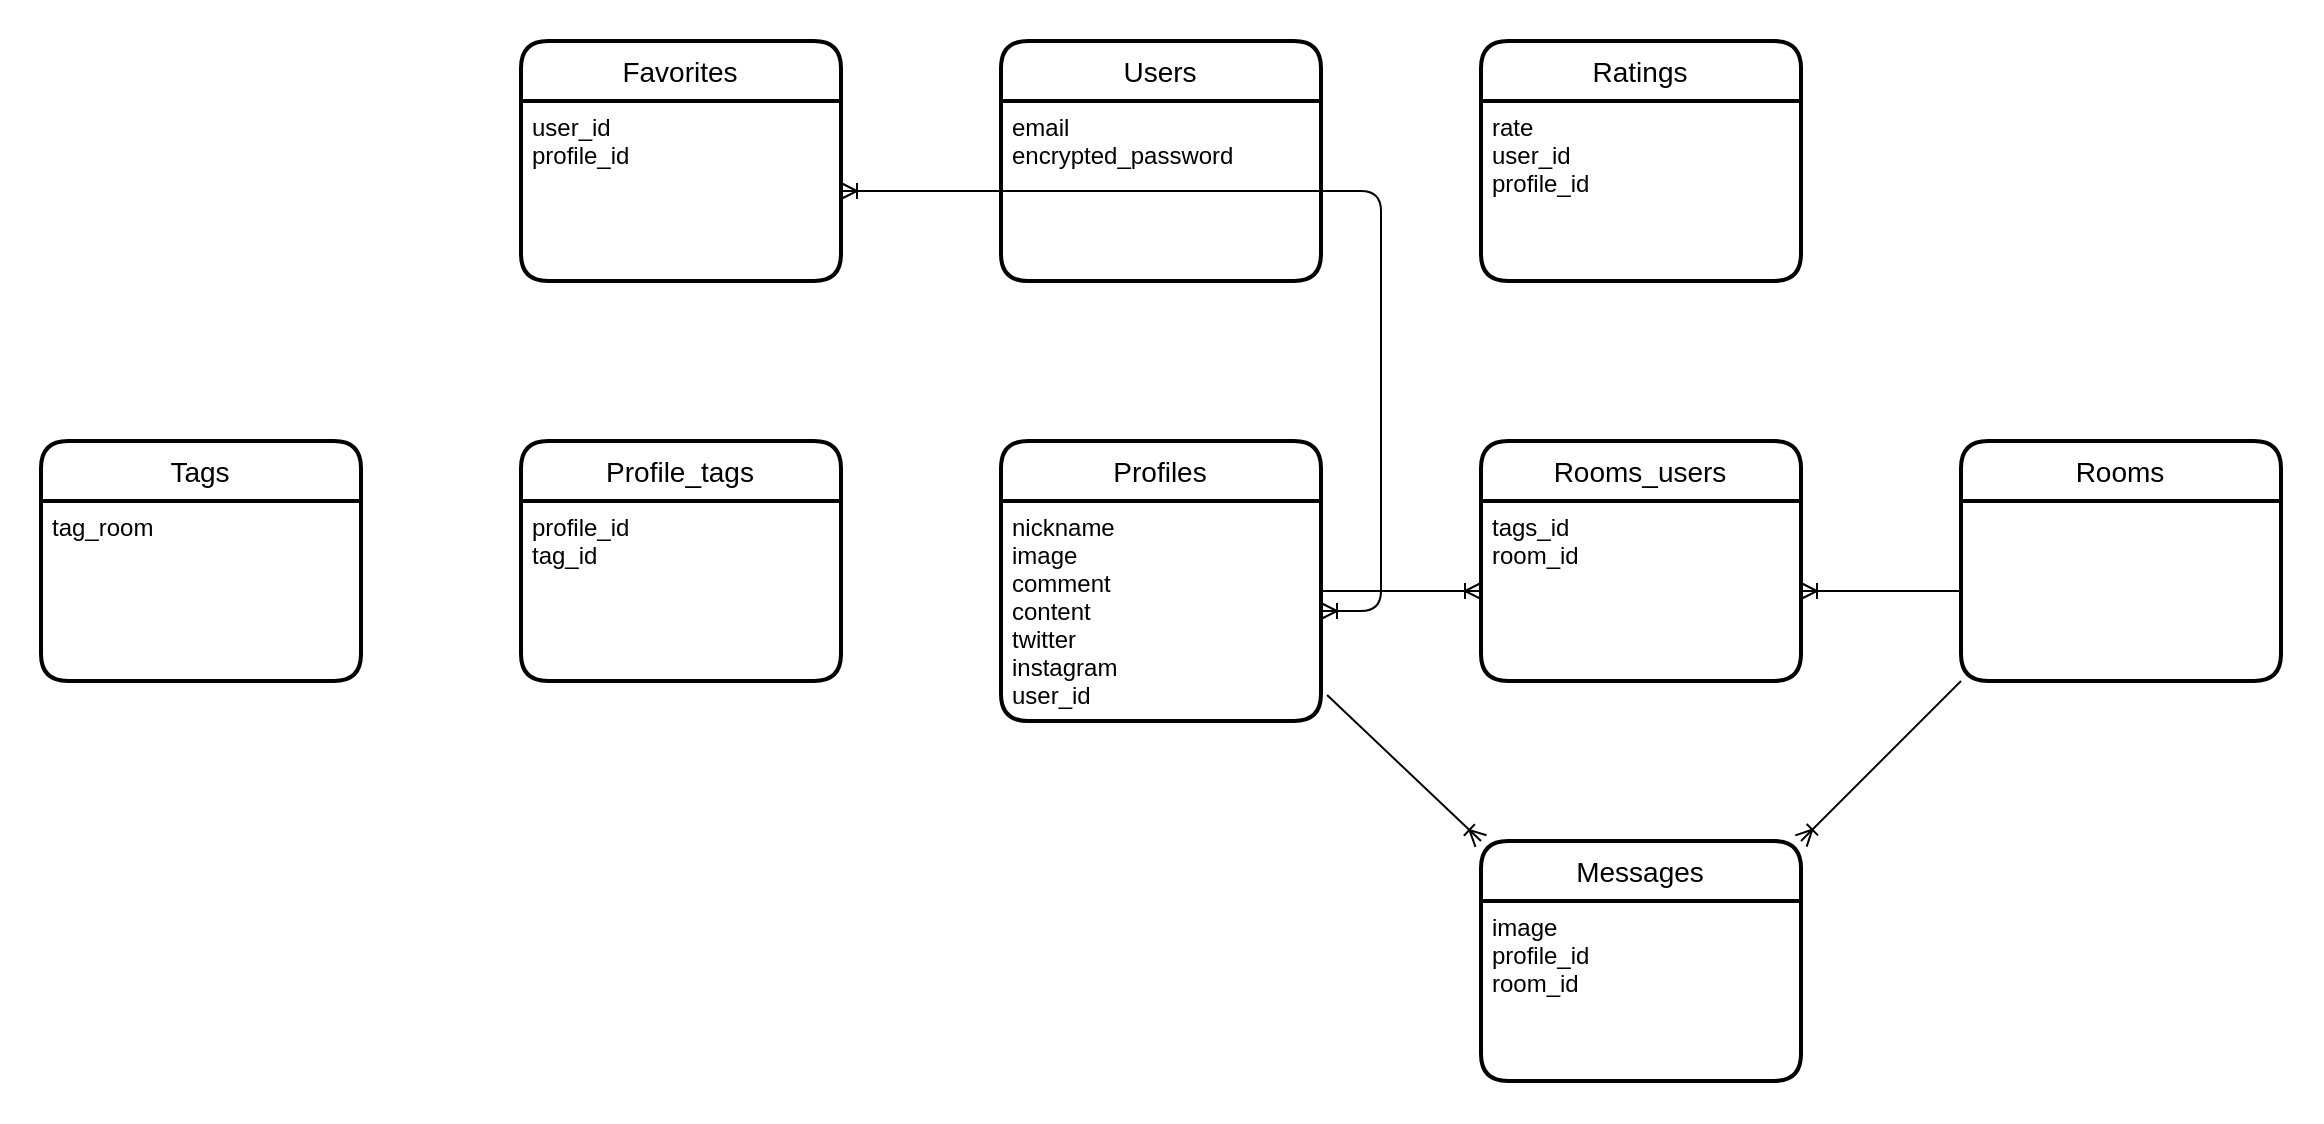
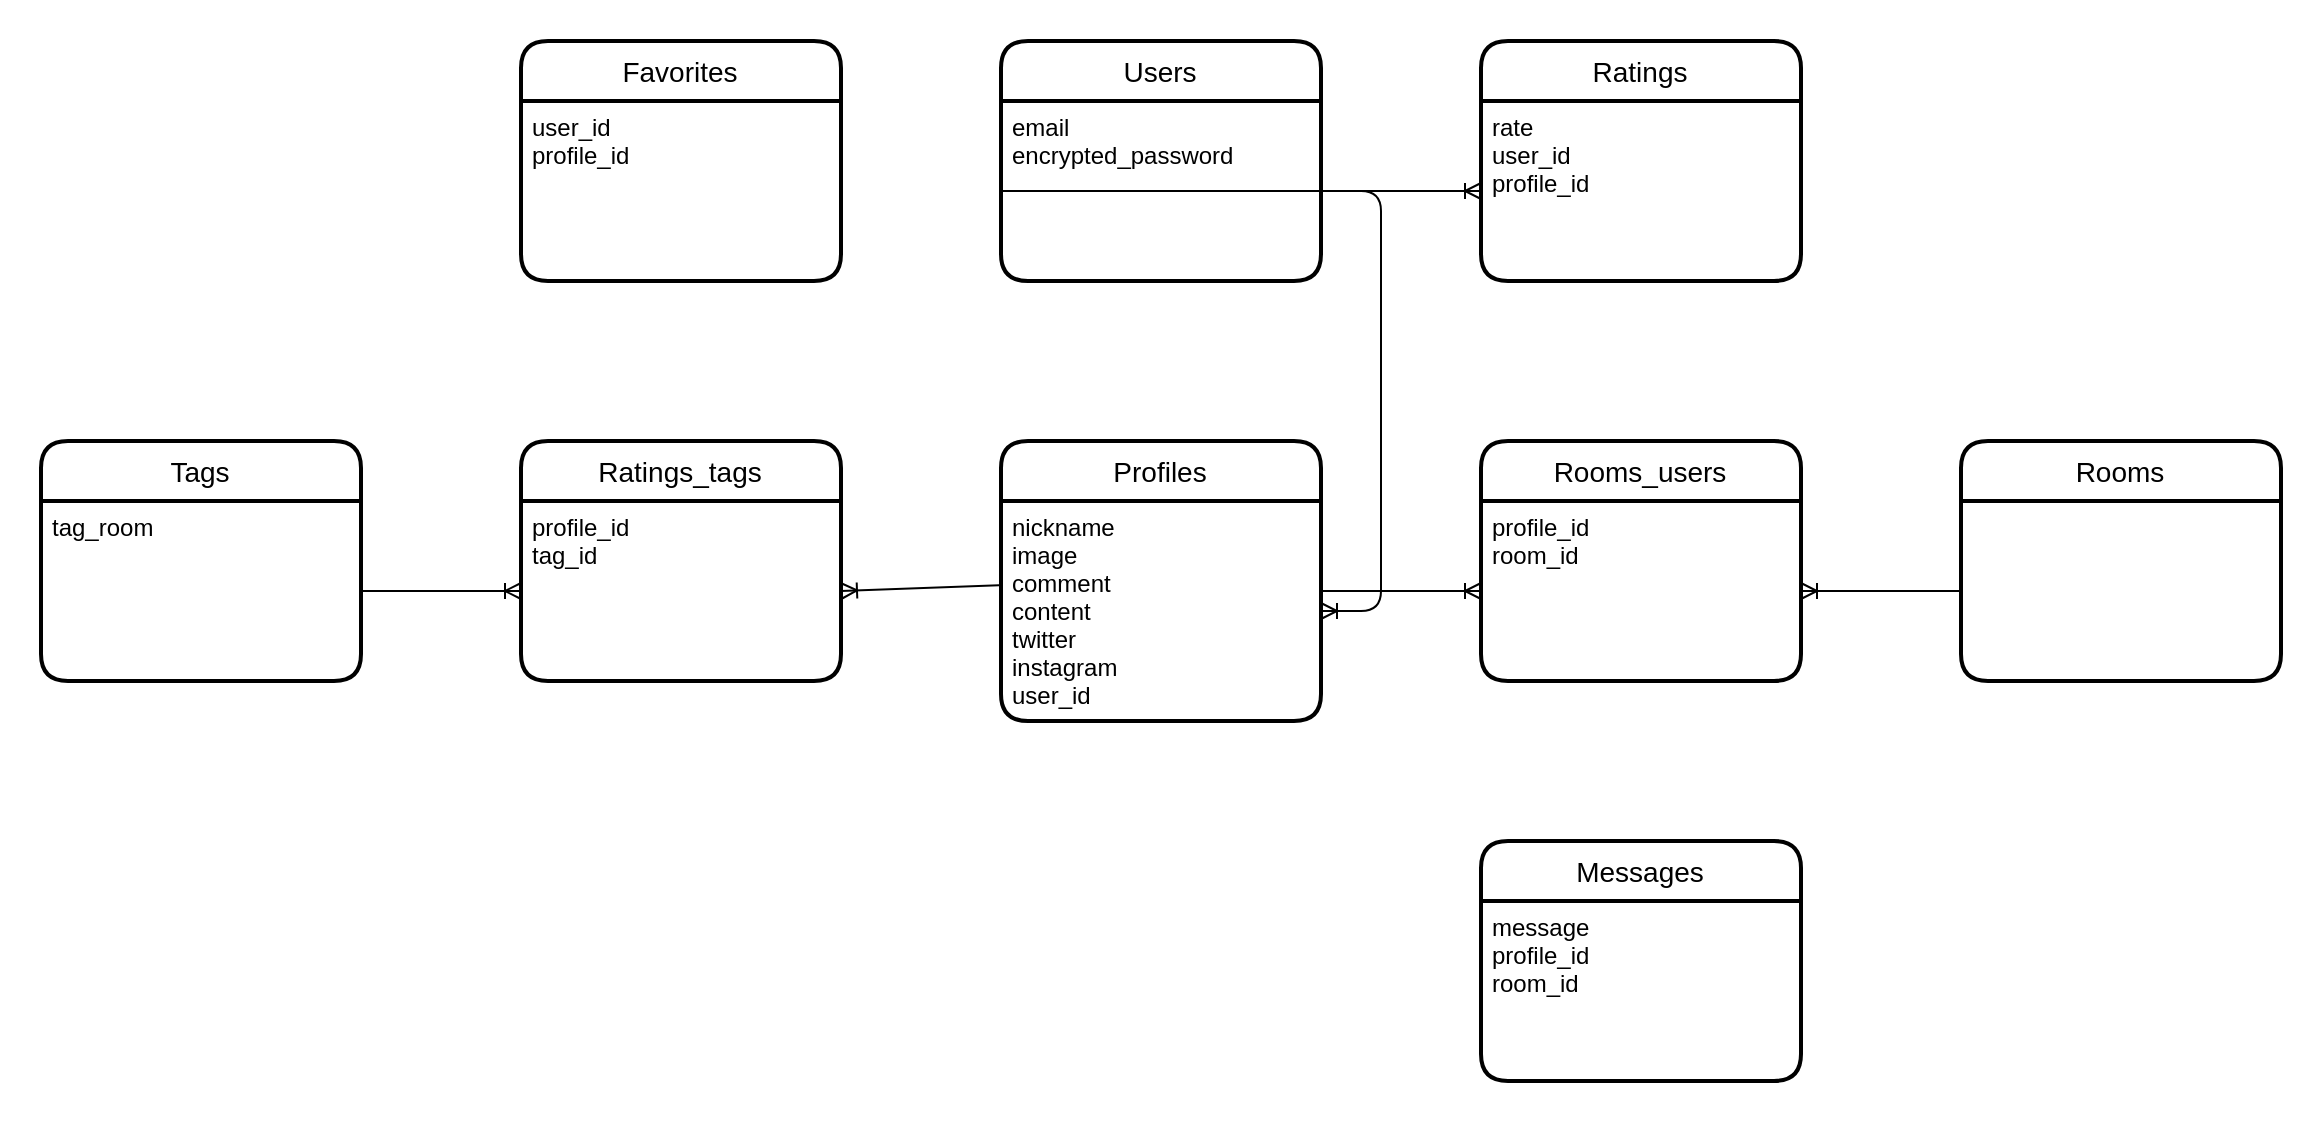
(921, 191) -> (1426, 191)
(680, 473) -> (680, 473)
(1536, 528) -> (1550, 528)
none -> (921, 588)
none -> (438, 591)
(1881, 761) -> none
(1404, 768) -> none
(1522, 928) -> (1539, 928)
